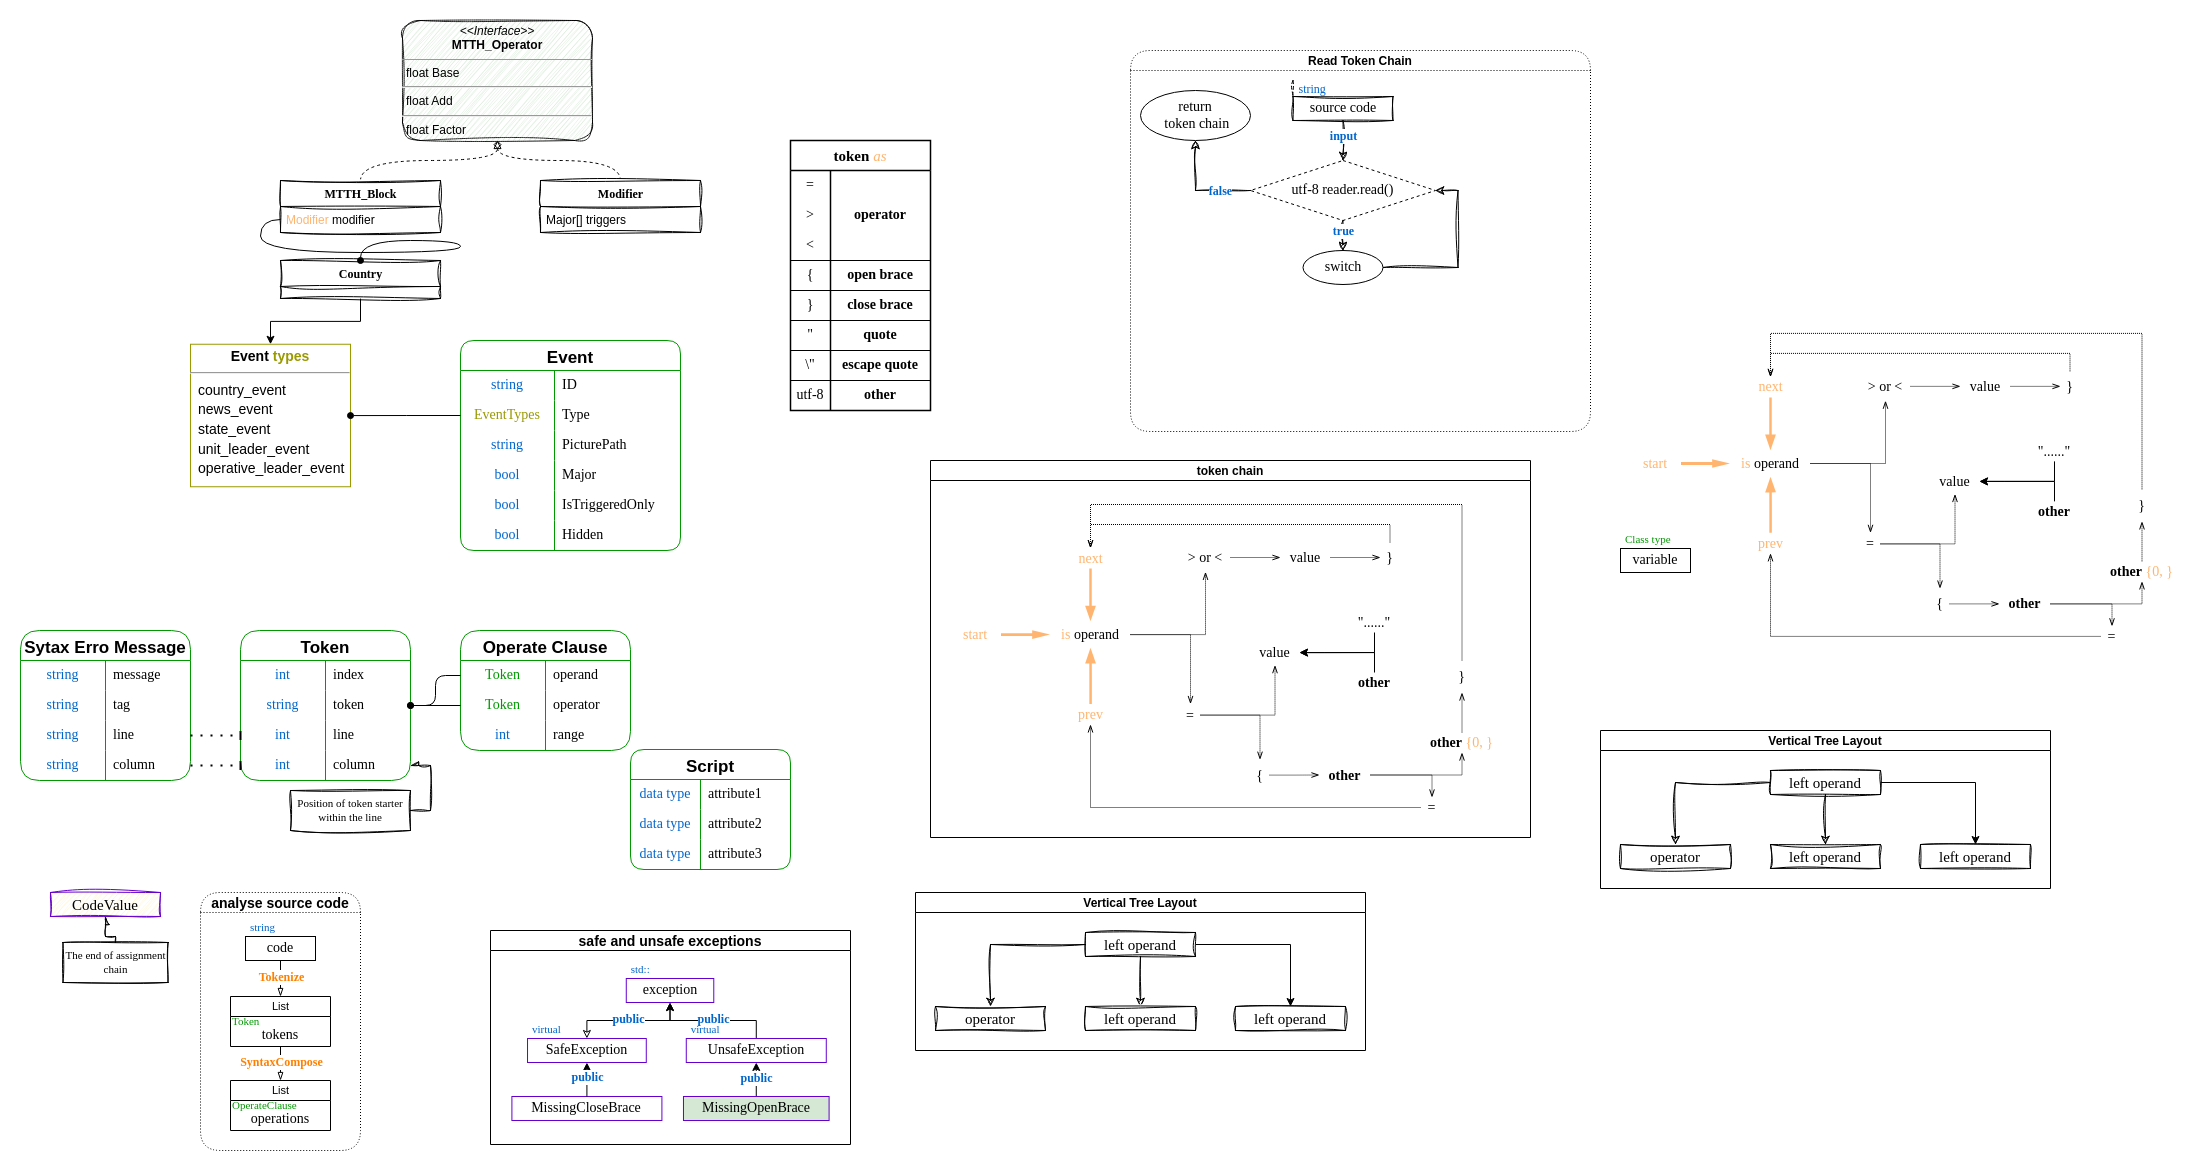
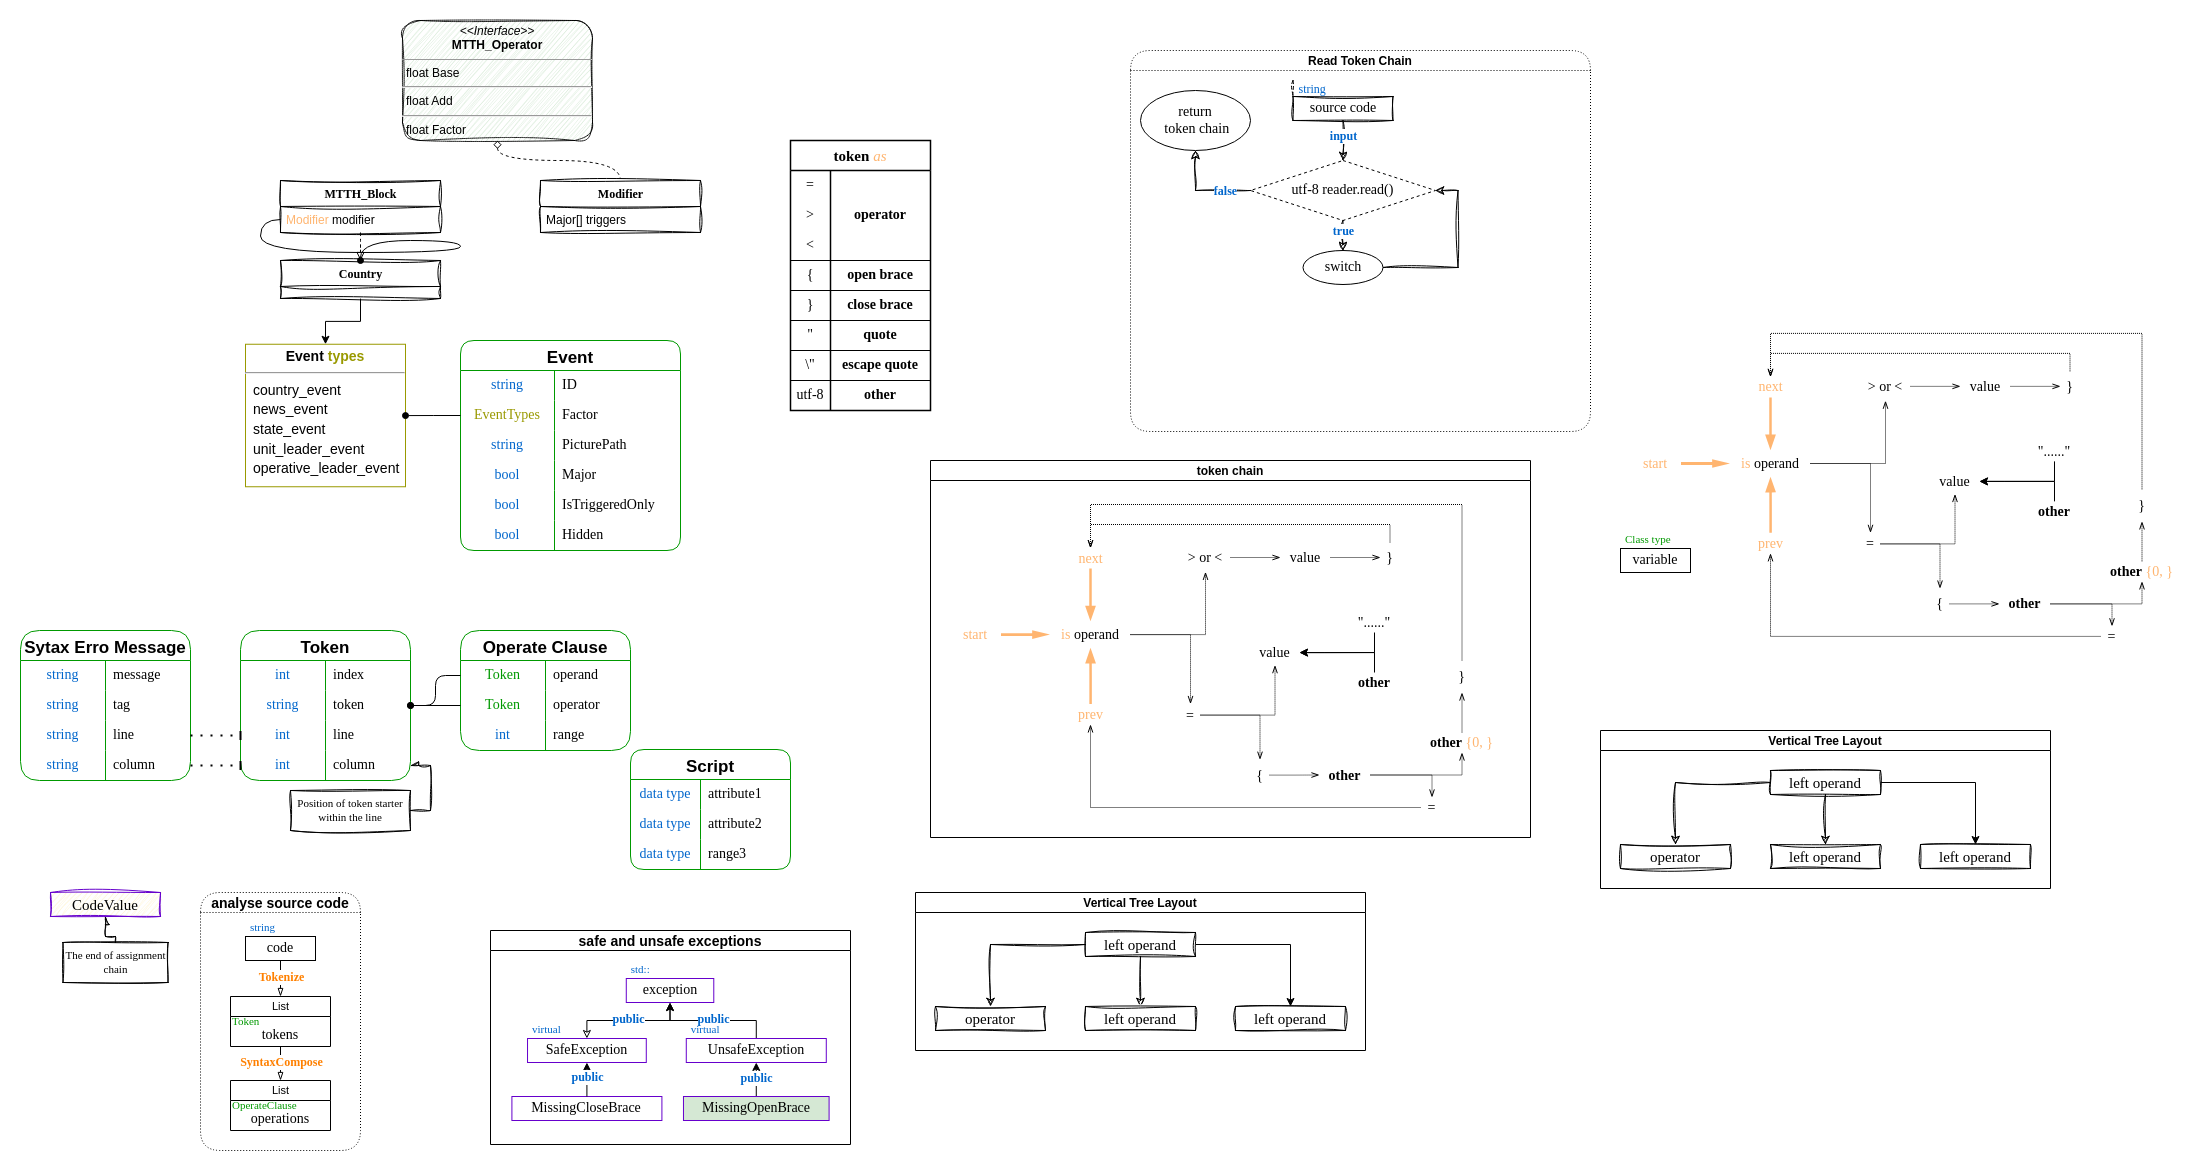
(1196, 116) -> (1196, 121)
(427, 161) -> (361, 248)
(271, 416) -> (326, 416)
(578, 416) -> (586, 416)
(746, 855) -> (732, 855)
